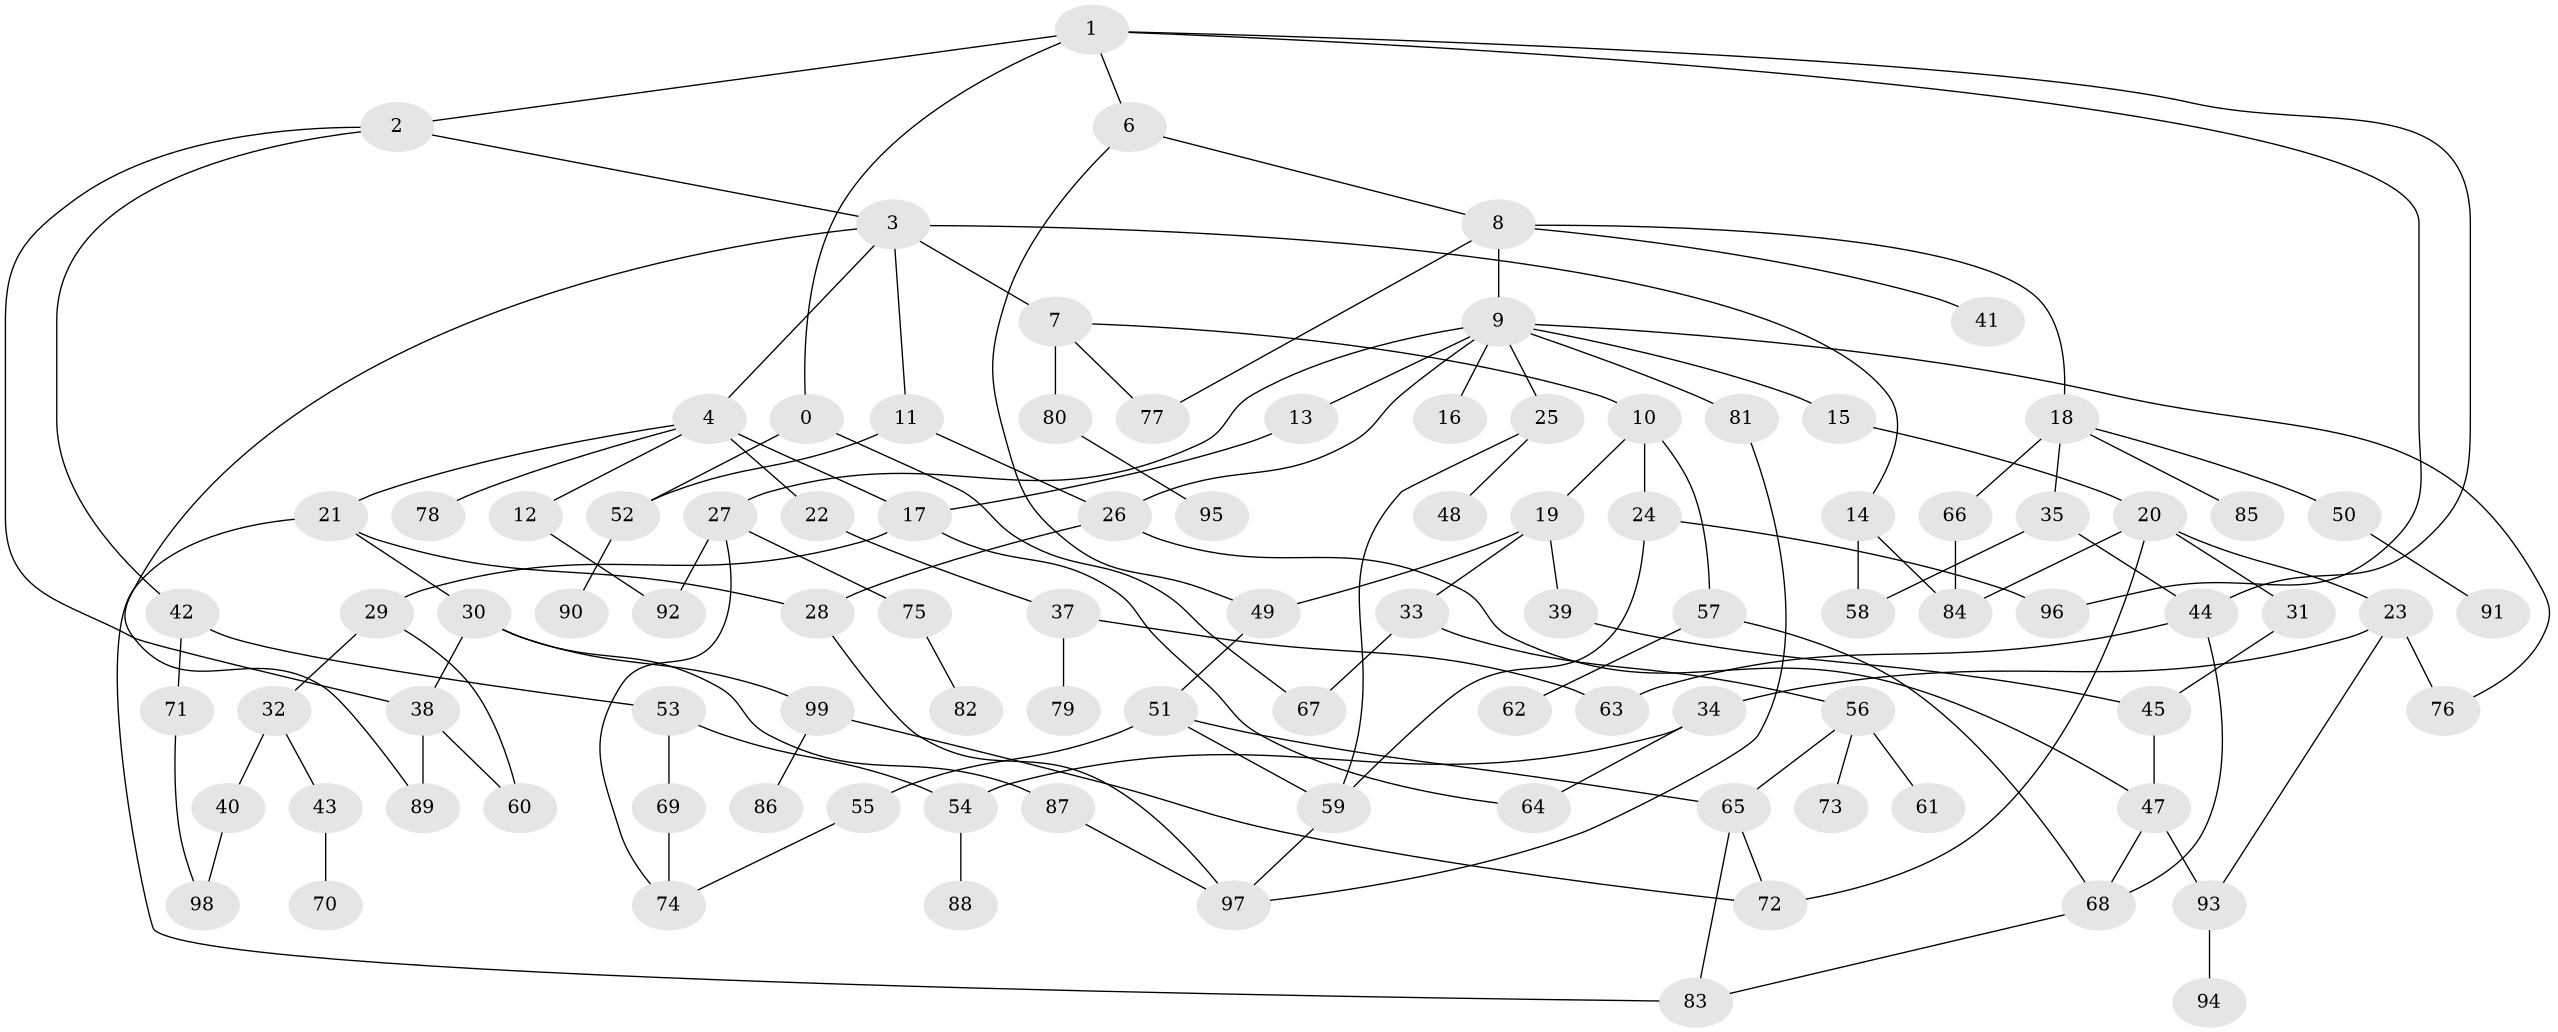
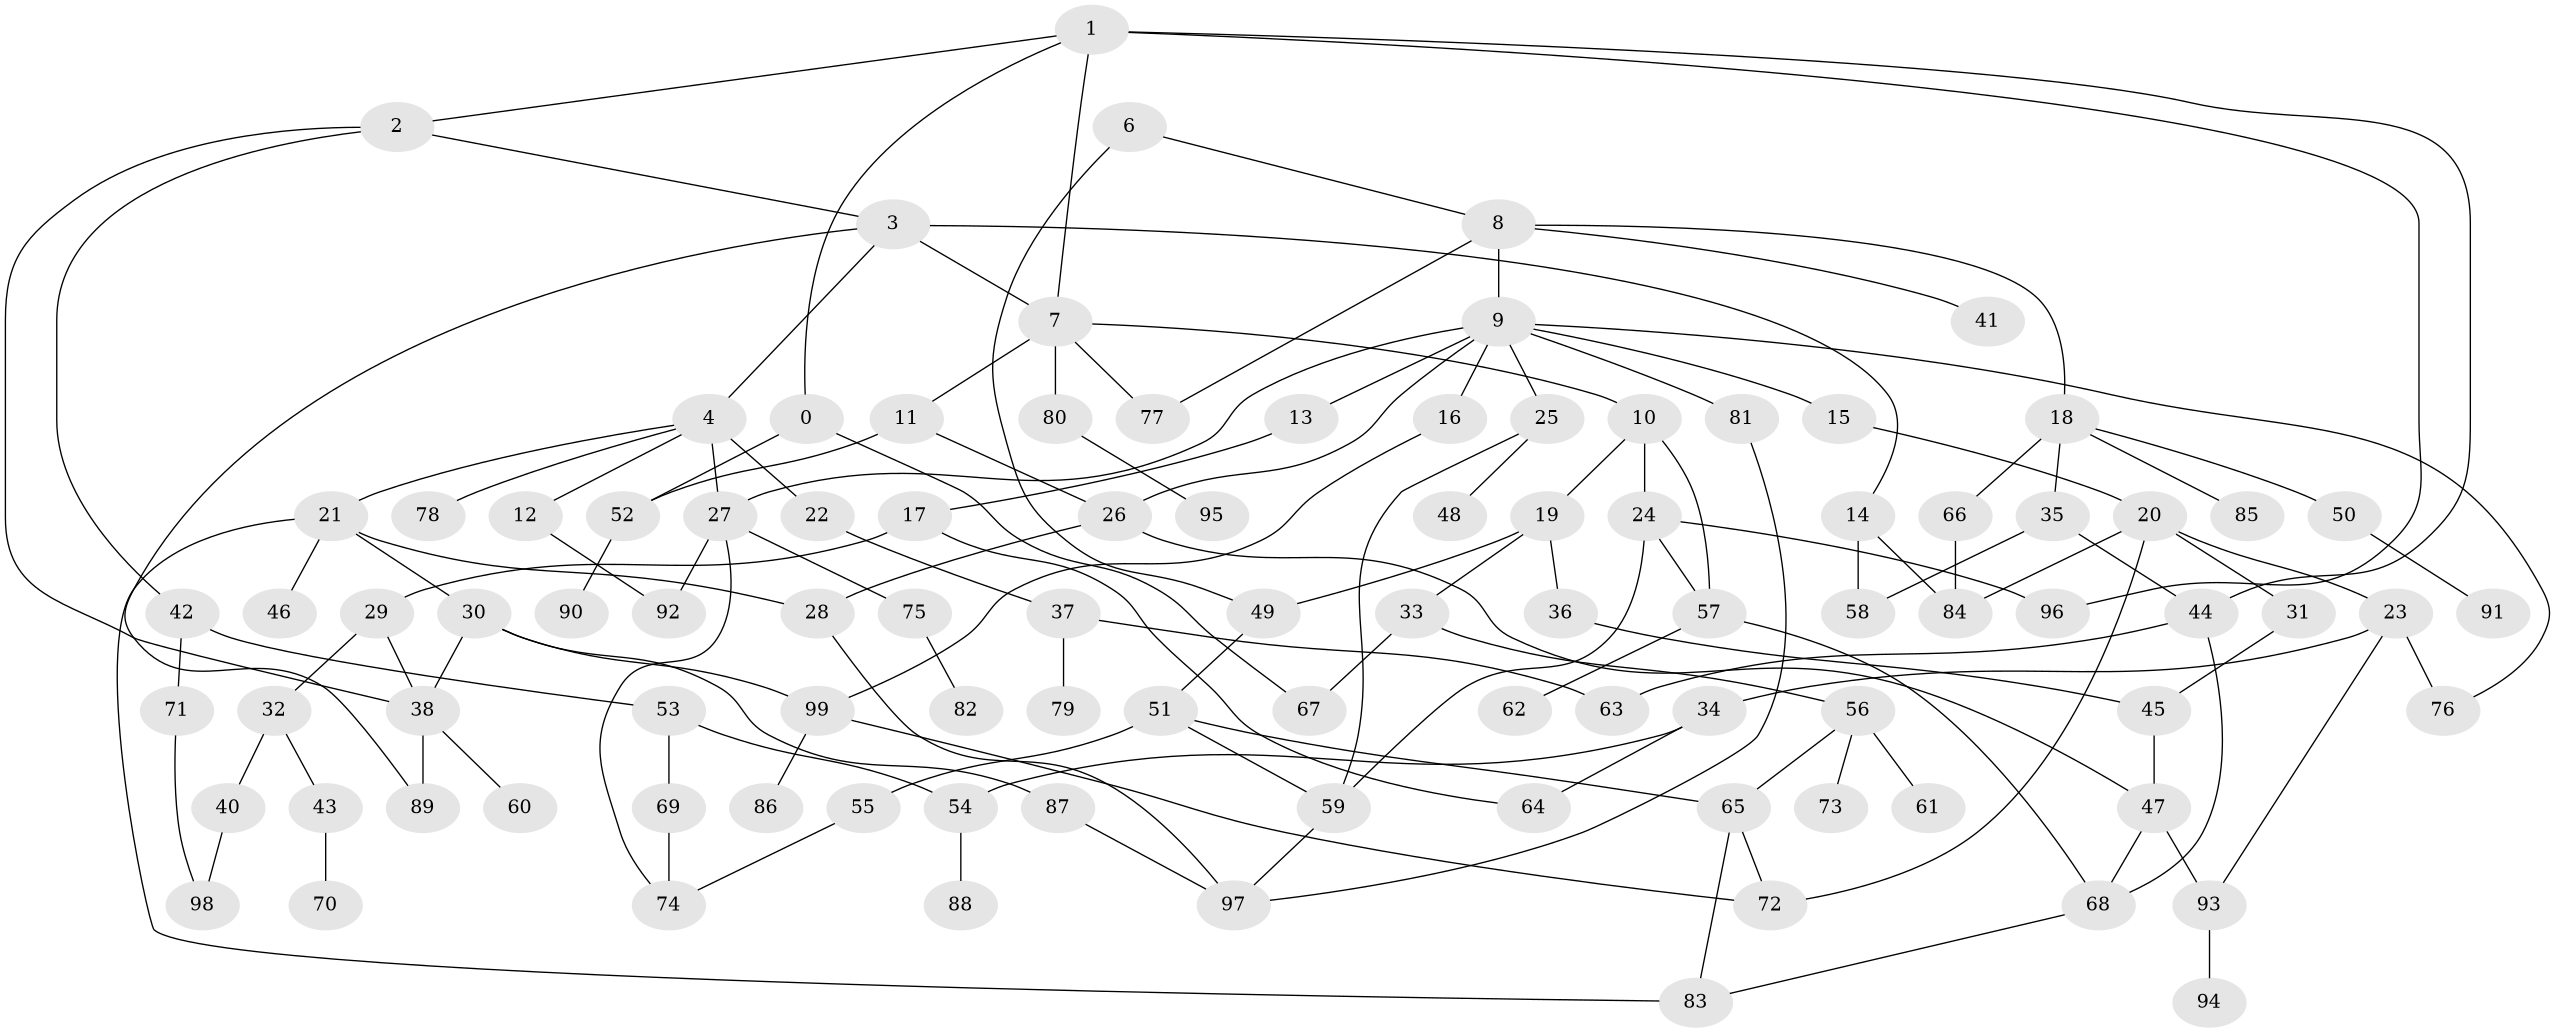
(1111, 78) -> (1072, 175)
(900, 322) -> (981, 370)
(812, 468) -> (714, 458)
none -> (1134, 564)
none -> (1677, 565)
none -> (280, 614)
(1561, 614) -> (1561, 614)
(477, 694) -> (400, 662)
